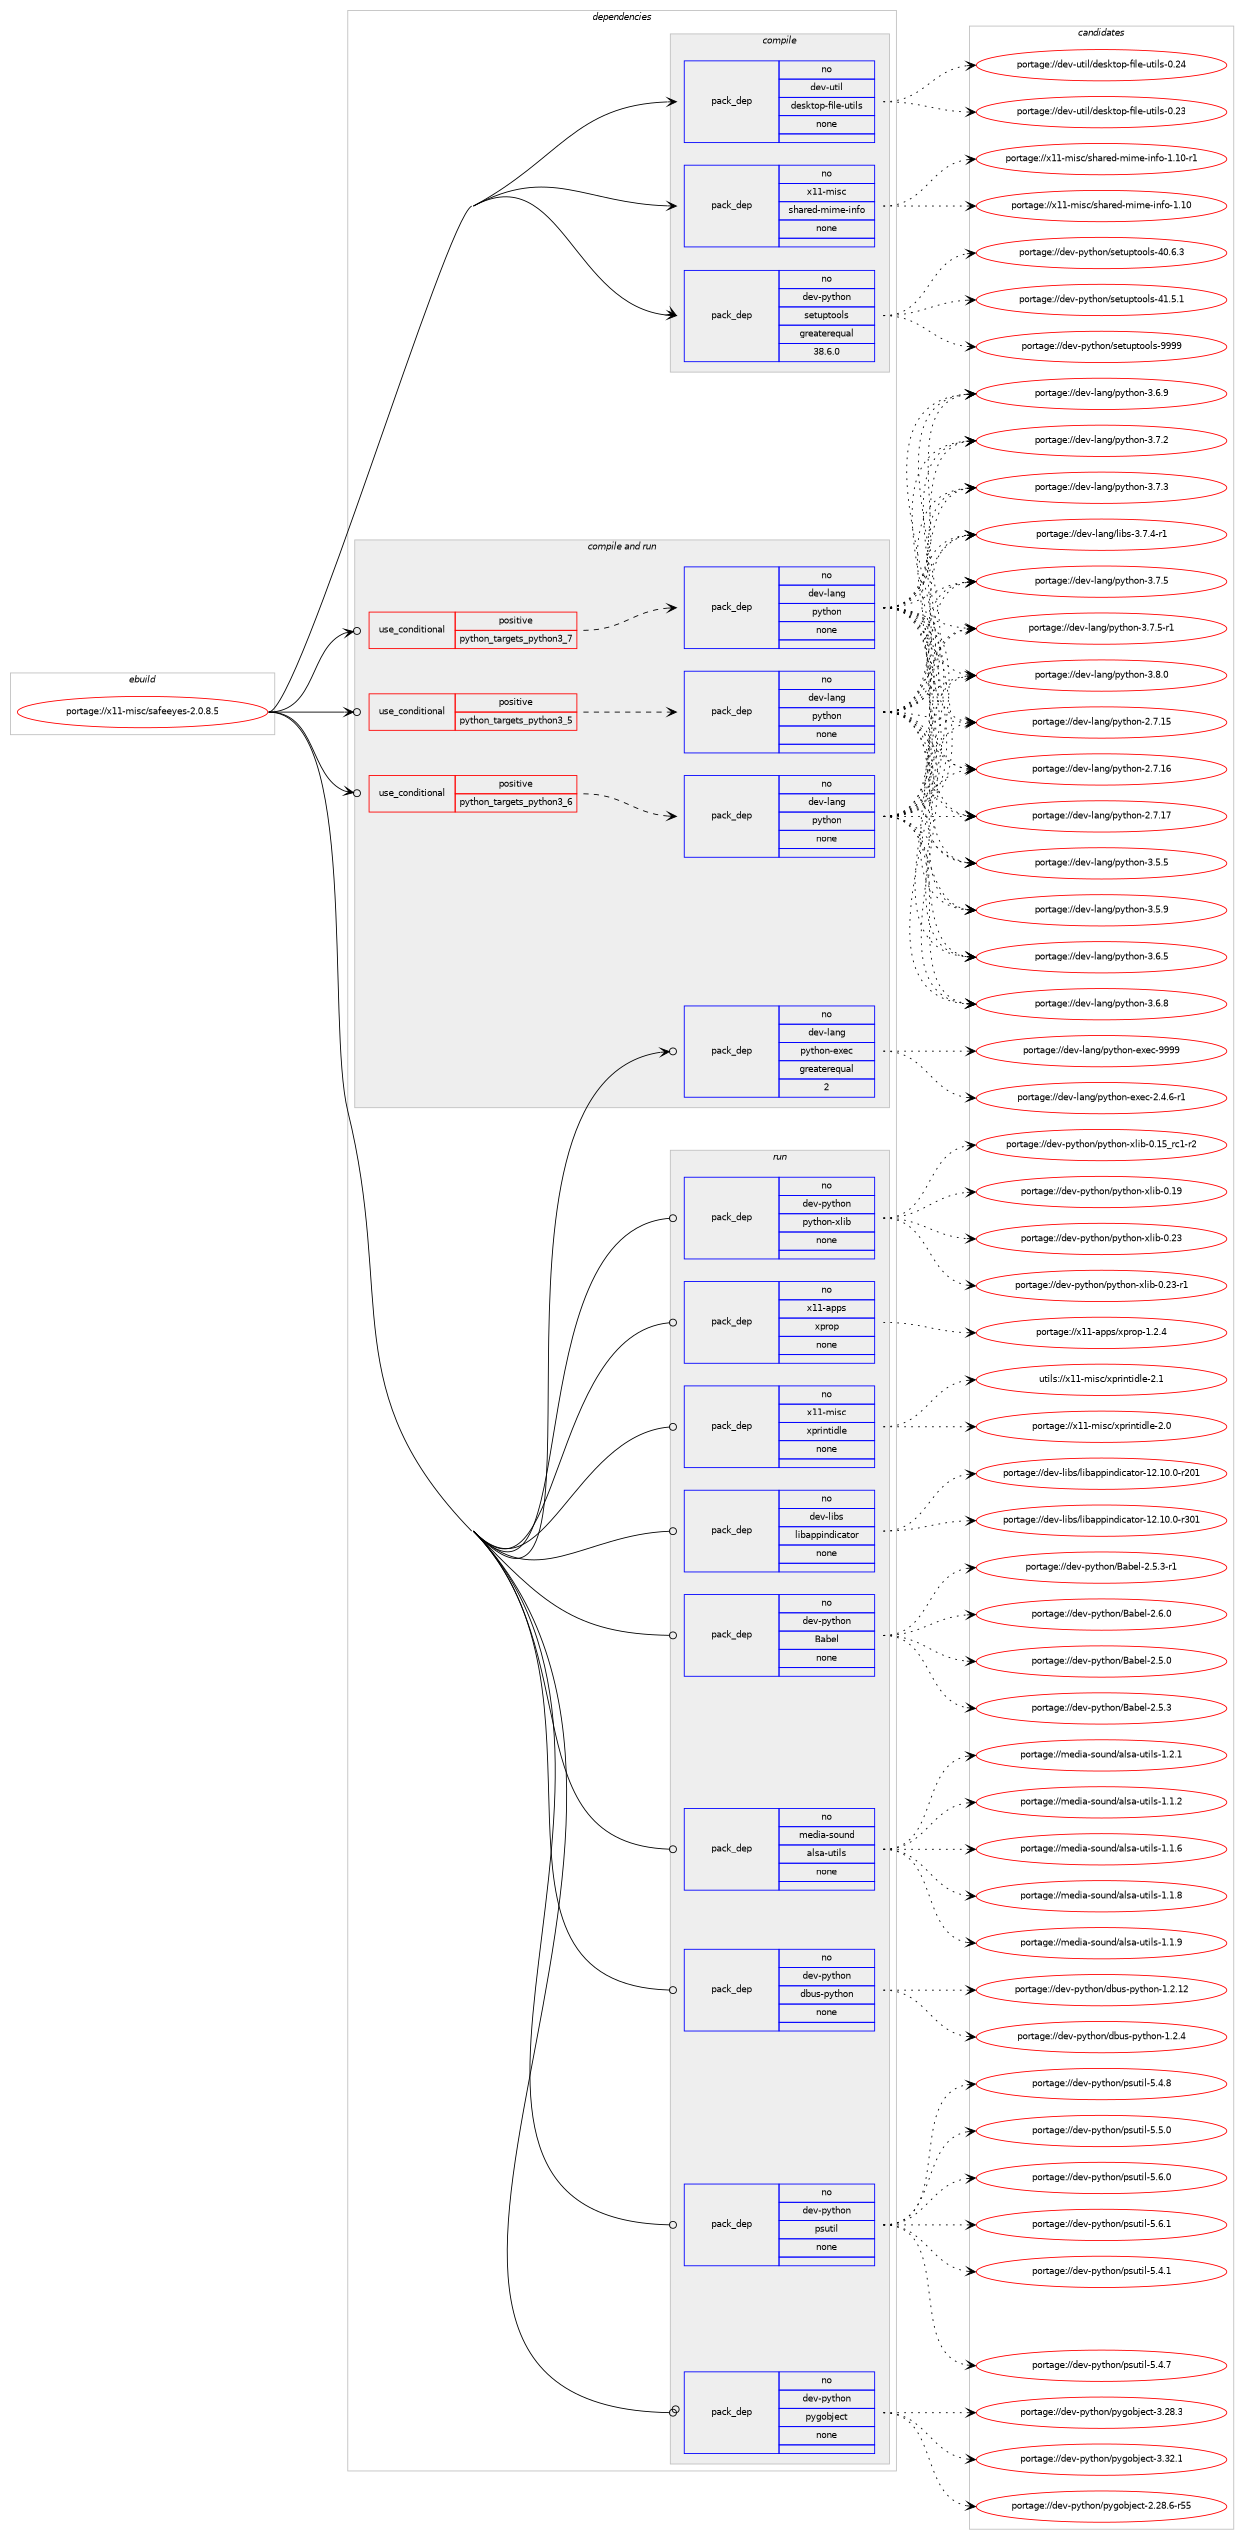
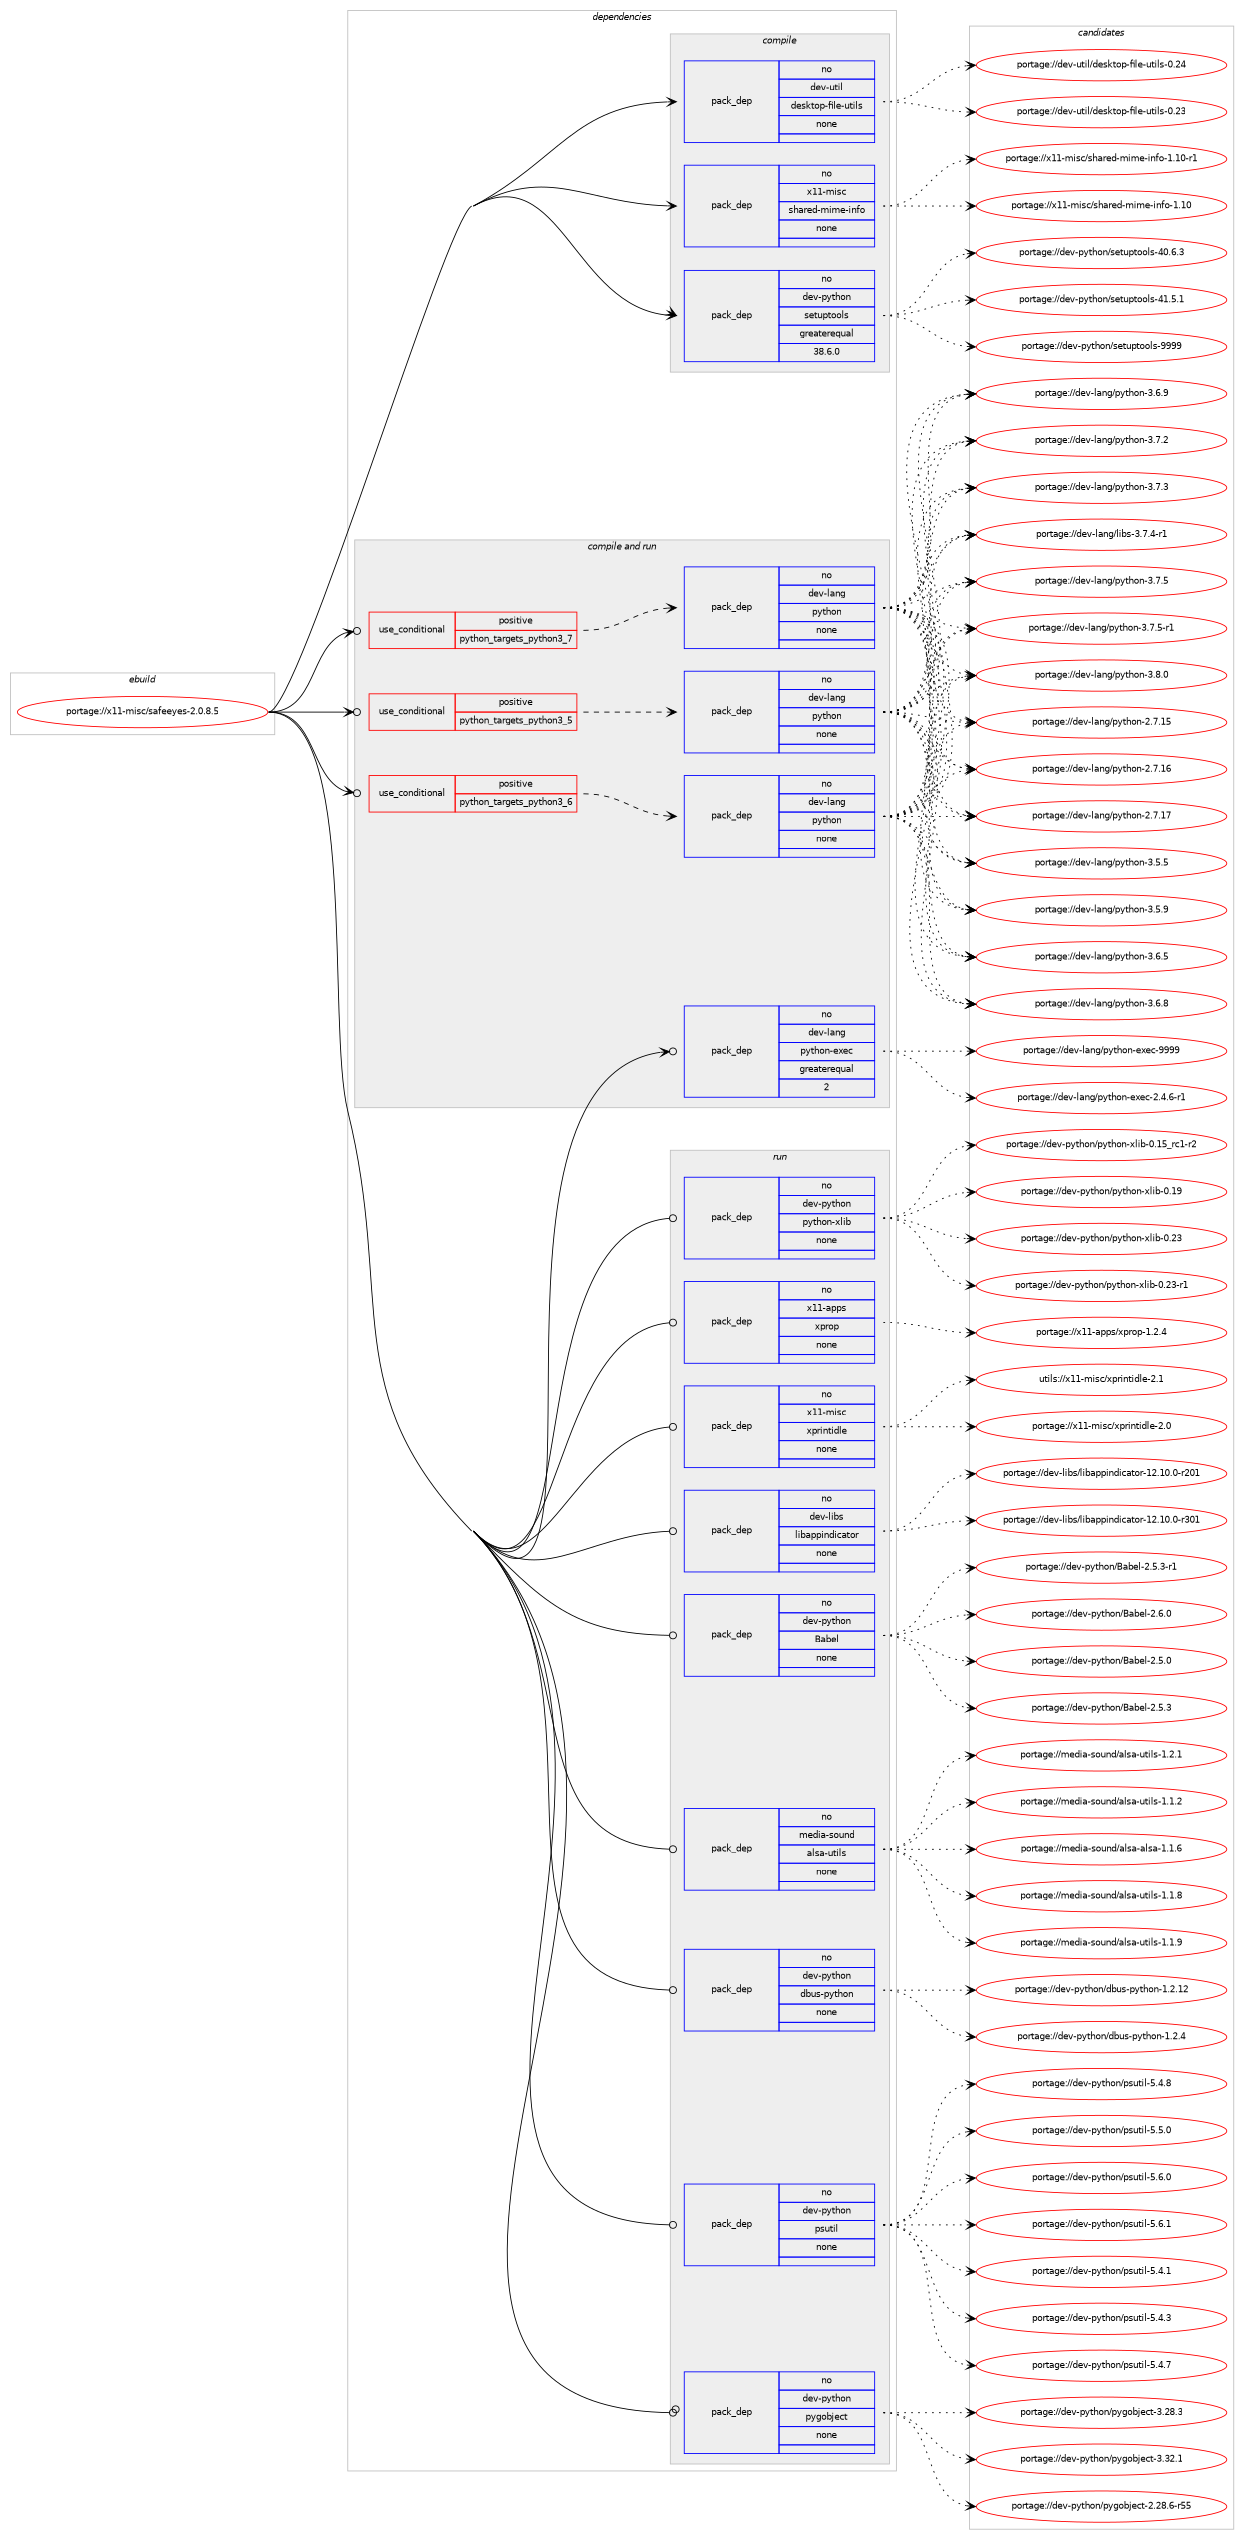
(1102, 1849) -> (1102, 1849)
none -> (1102, 2319)
